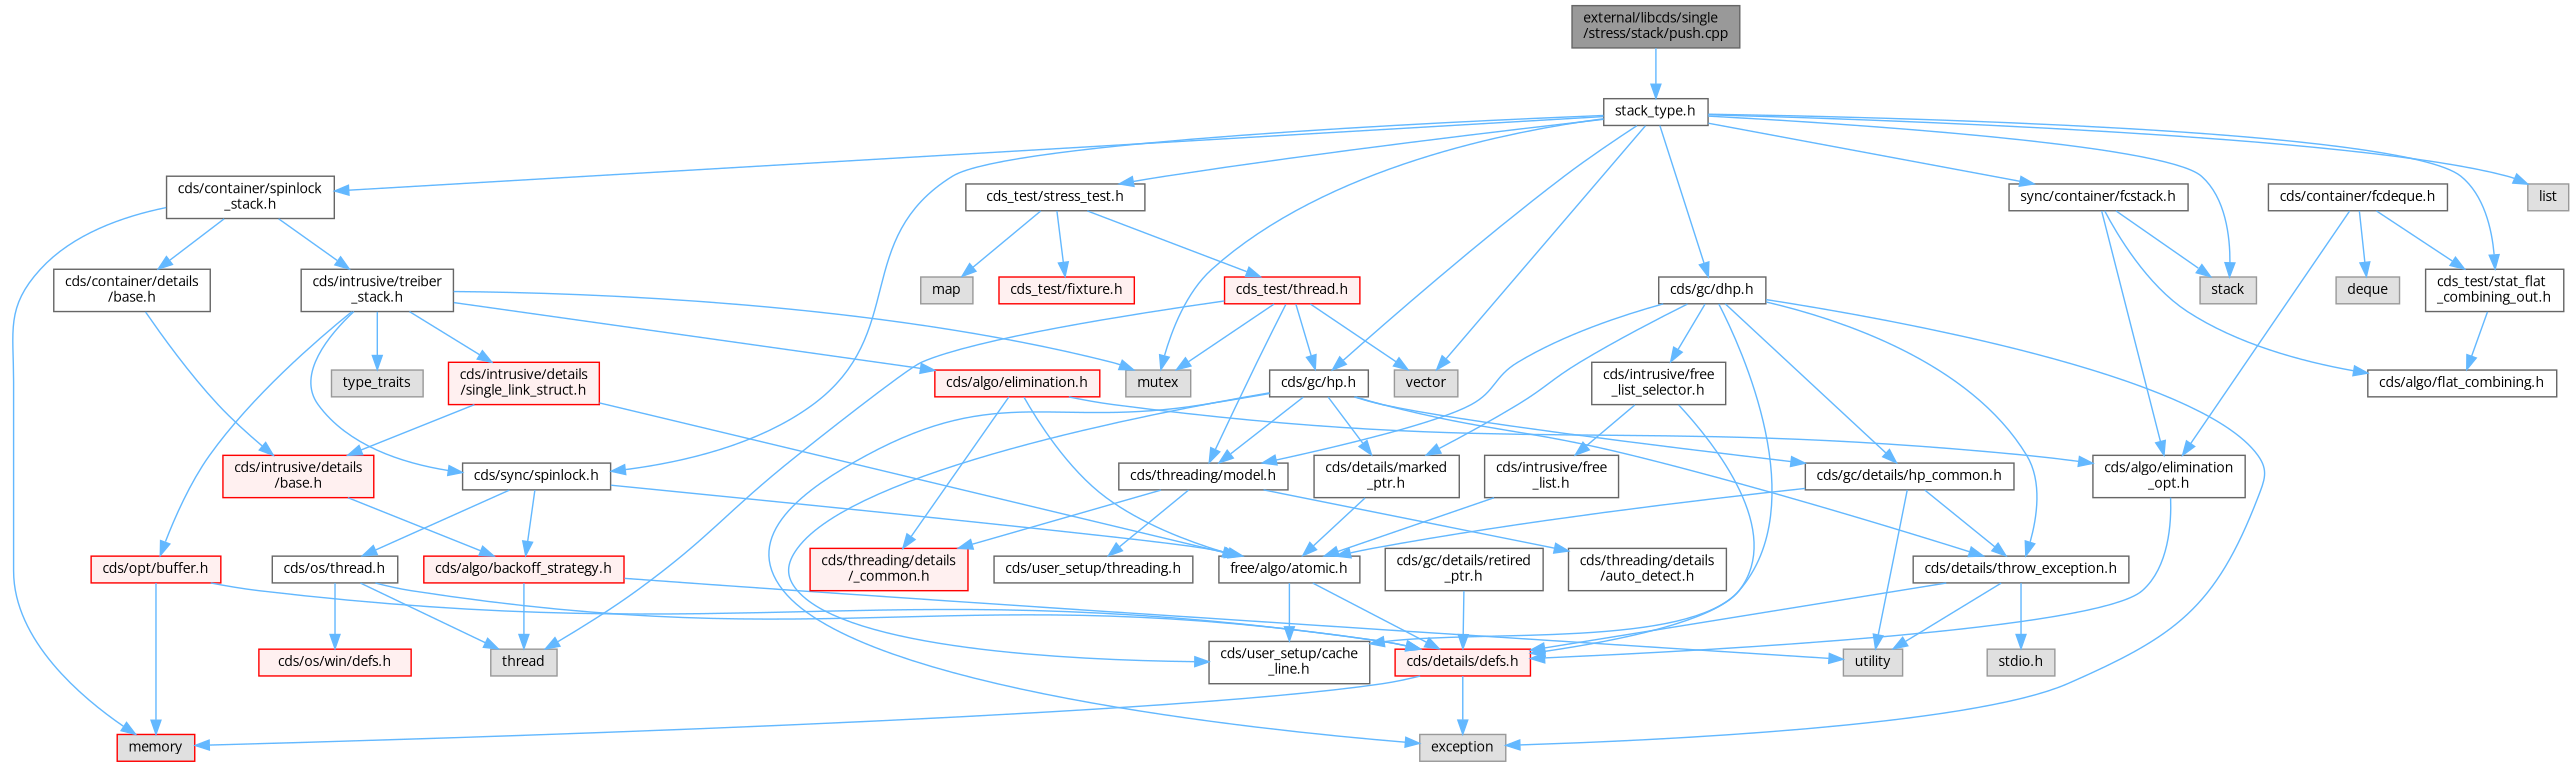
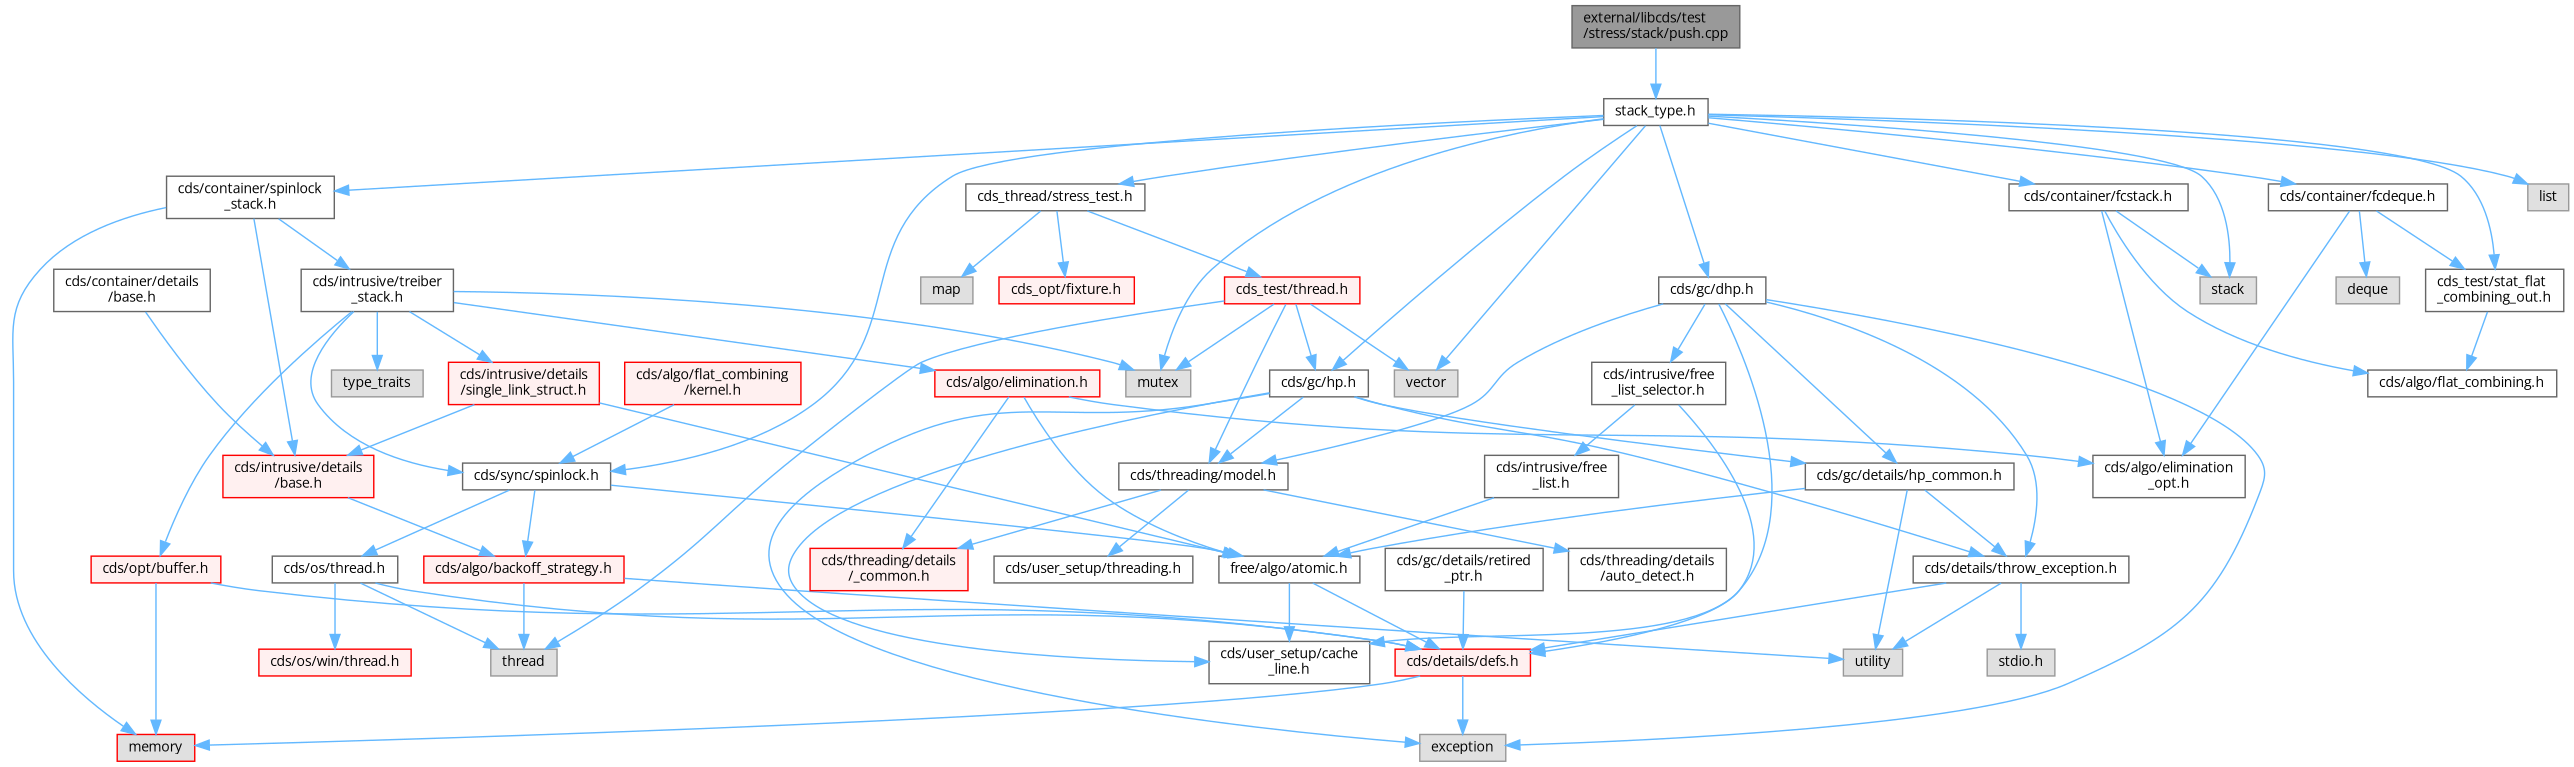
(1656, 27) -> (1656, 27)
none -> (1995, 145)
(1055, 197) -> (1055, 197)
(2099, 197) -> (2099, 197)
(197, 239) -> (273, 330)
(1067, 290) -> (1067, 290)
none -> (713, 383)
(1387, 476) -> none
(1896, 636) -> none
(335, 663) -> (335, 663)
